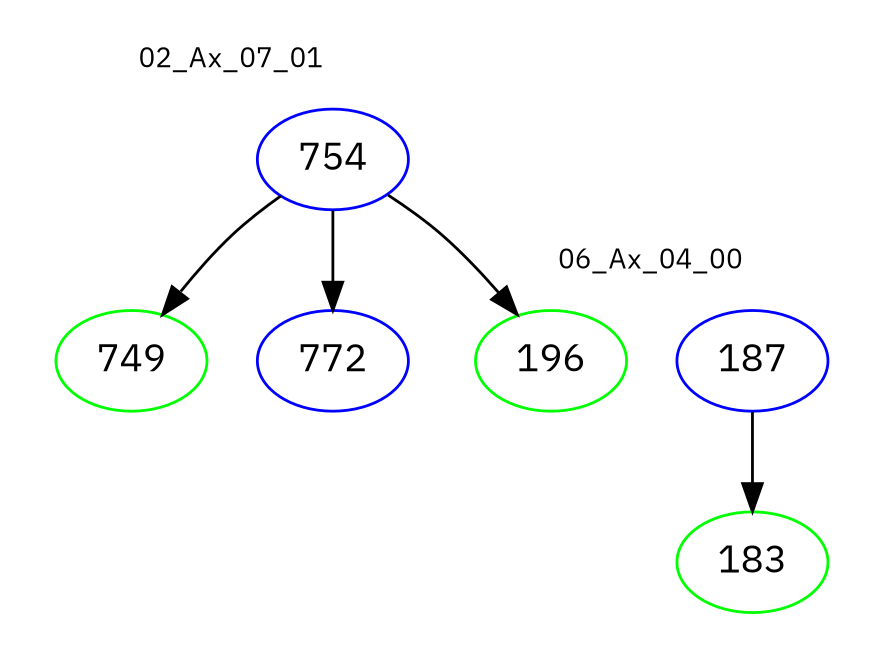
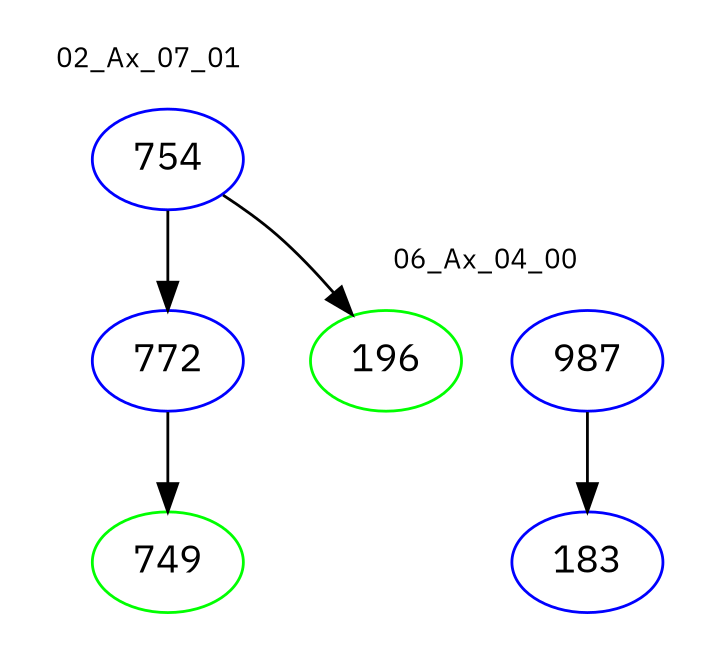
(227, 240) -> (168, 448)
(752, 361) -> (587, 361)
(752, 562) -> (587, 562)
